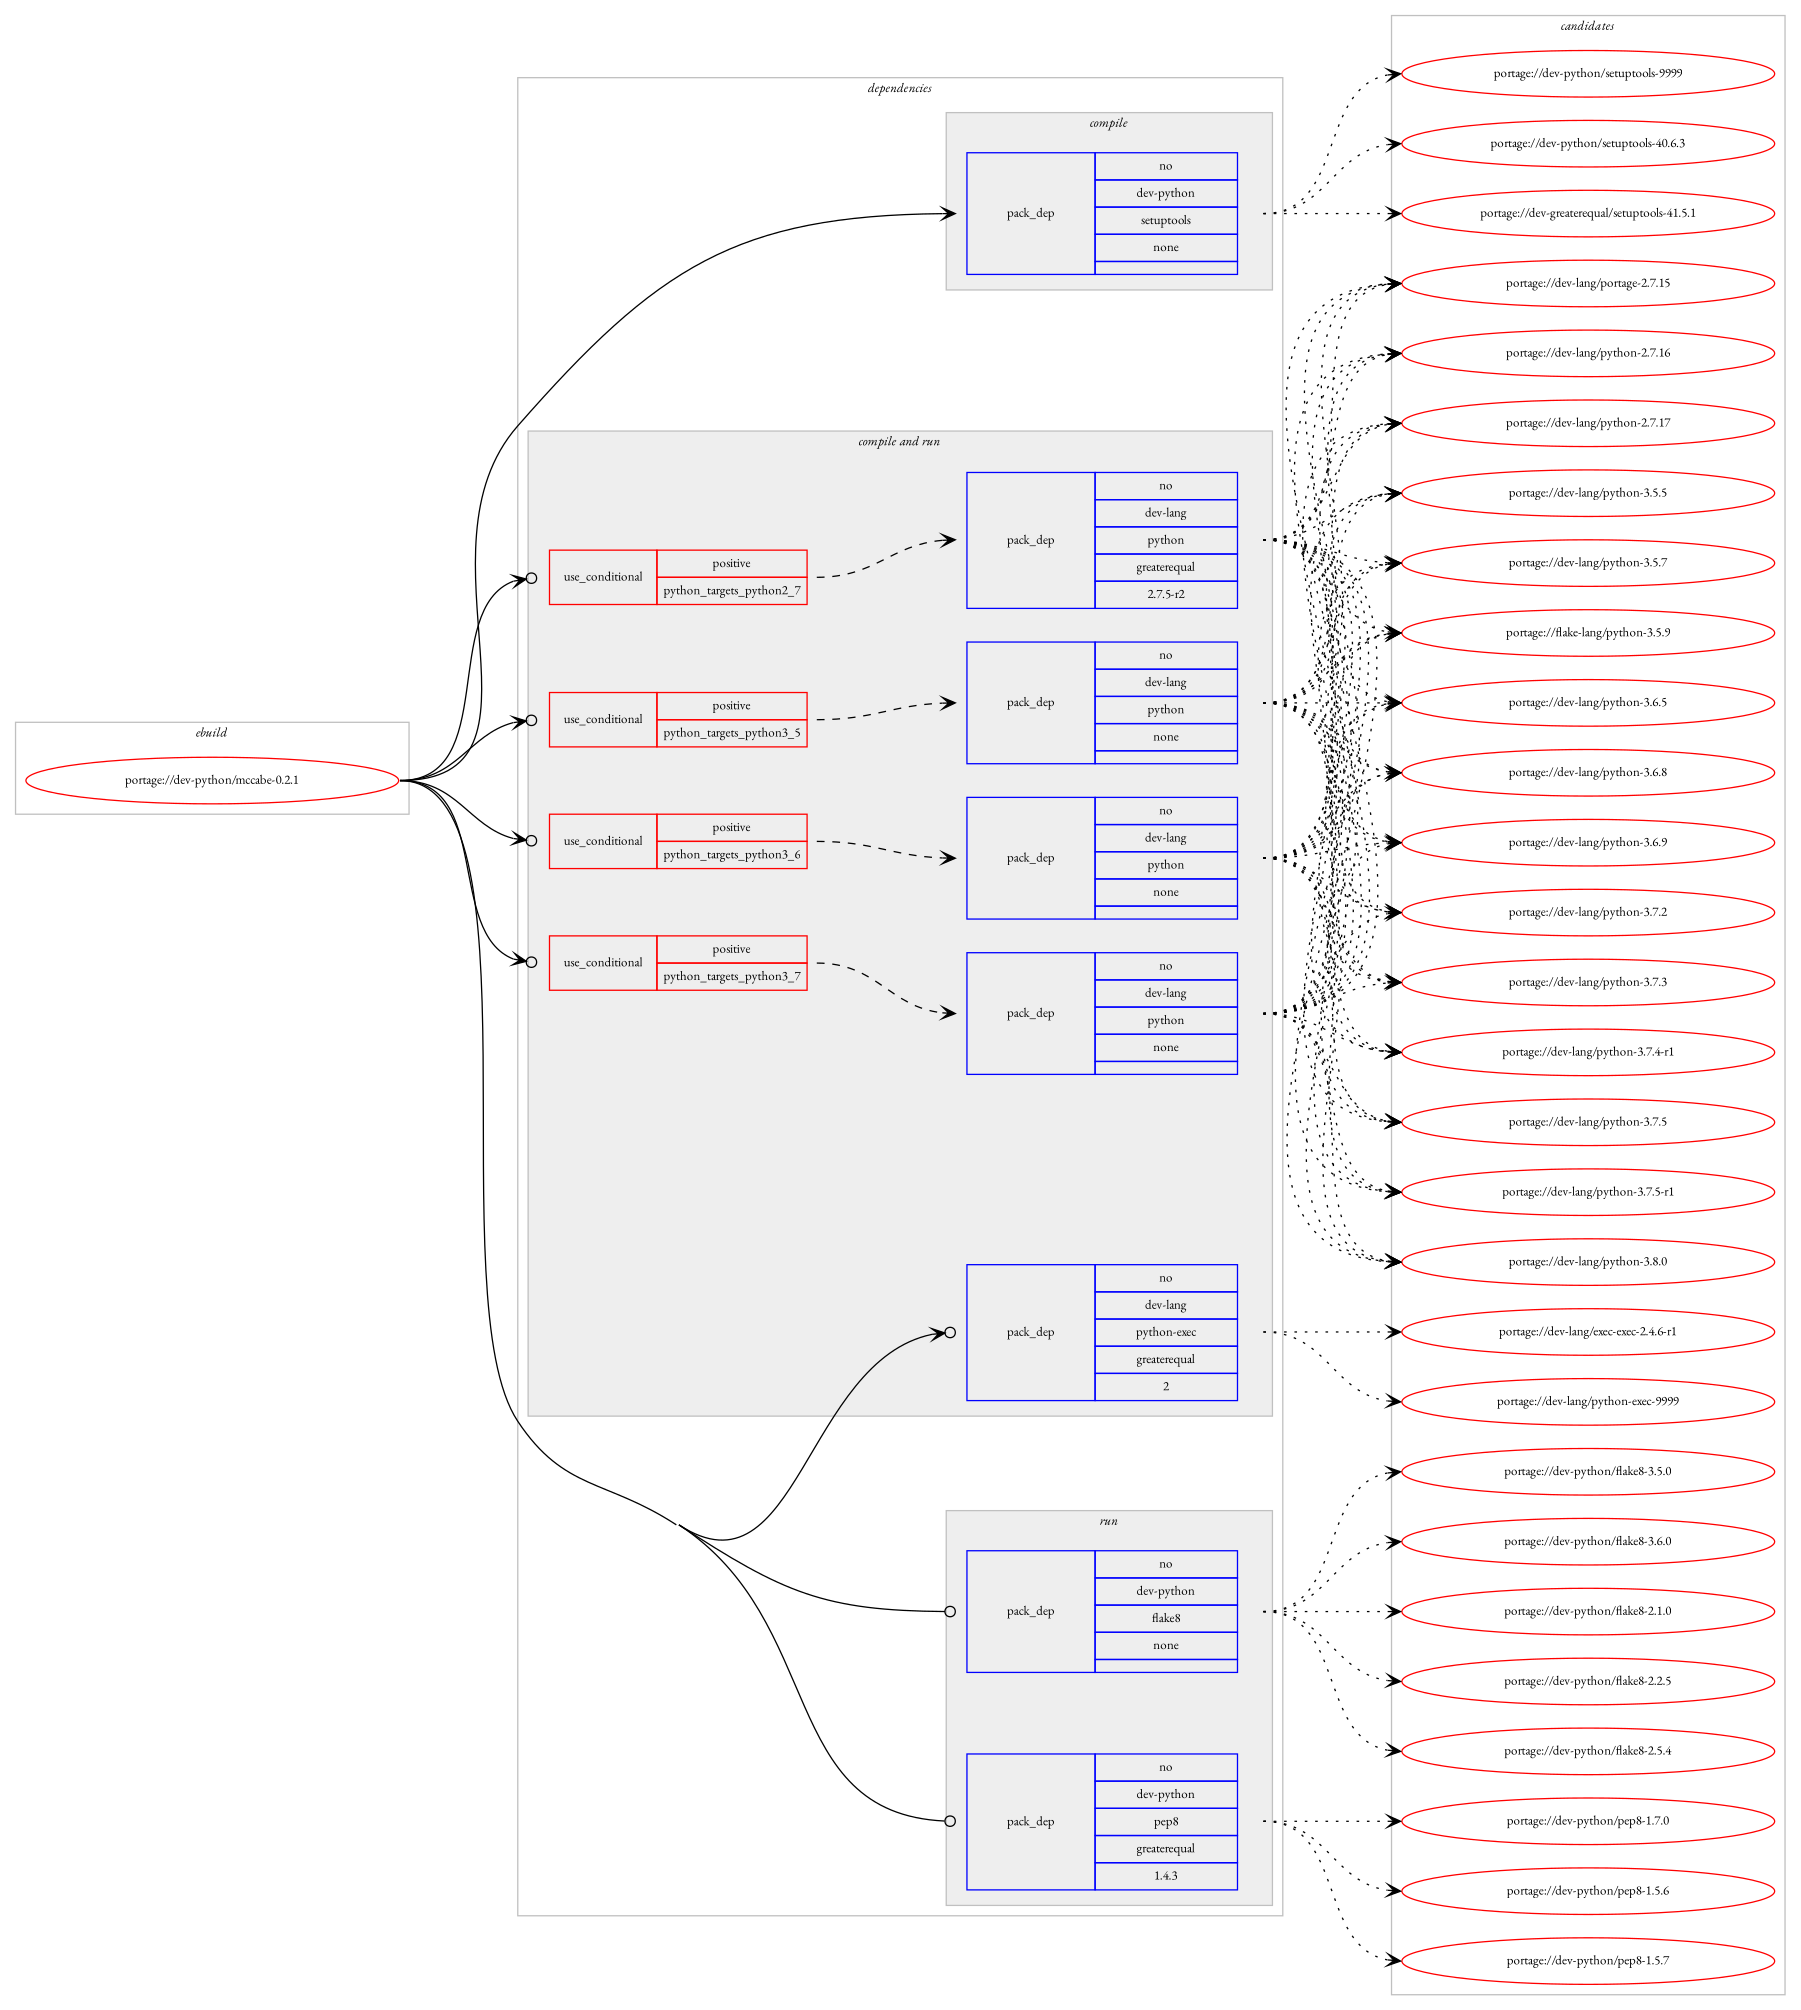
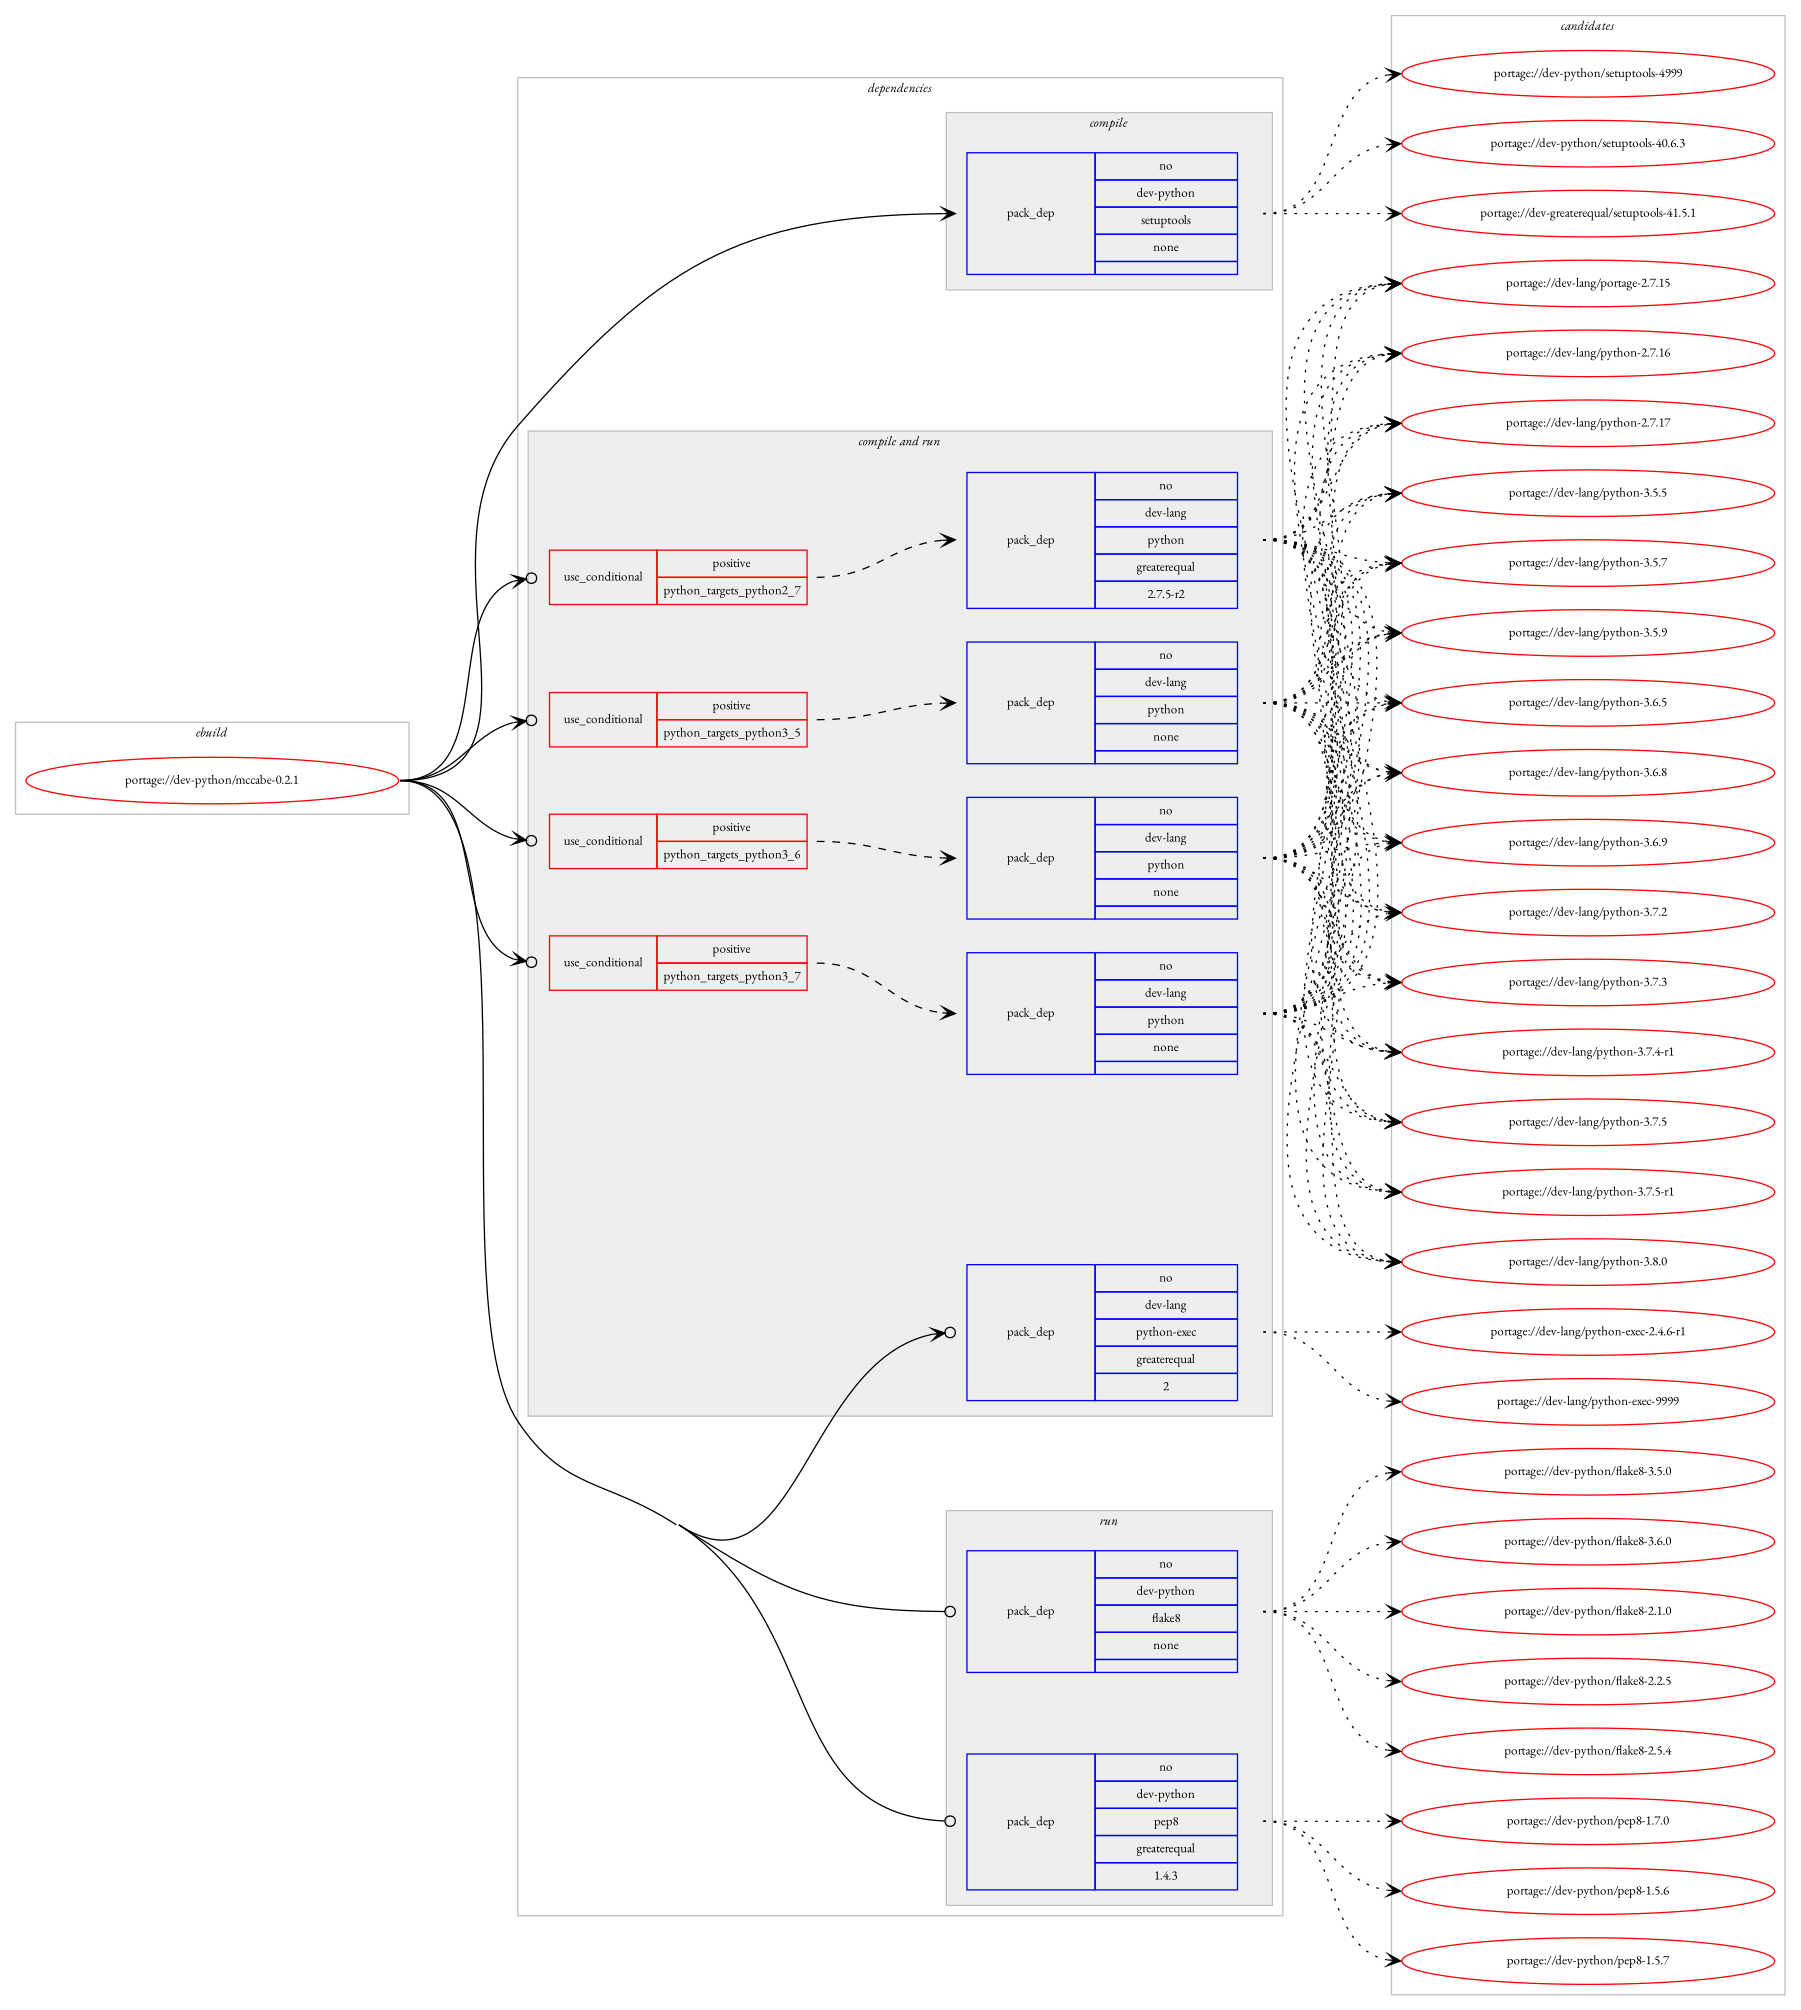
(1588, 74) -> (1588, 74)
(1588, 633) -> (1588, 633)
(1588, 1332) -> (1588, 1332)
